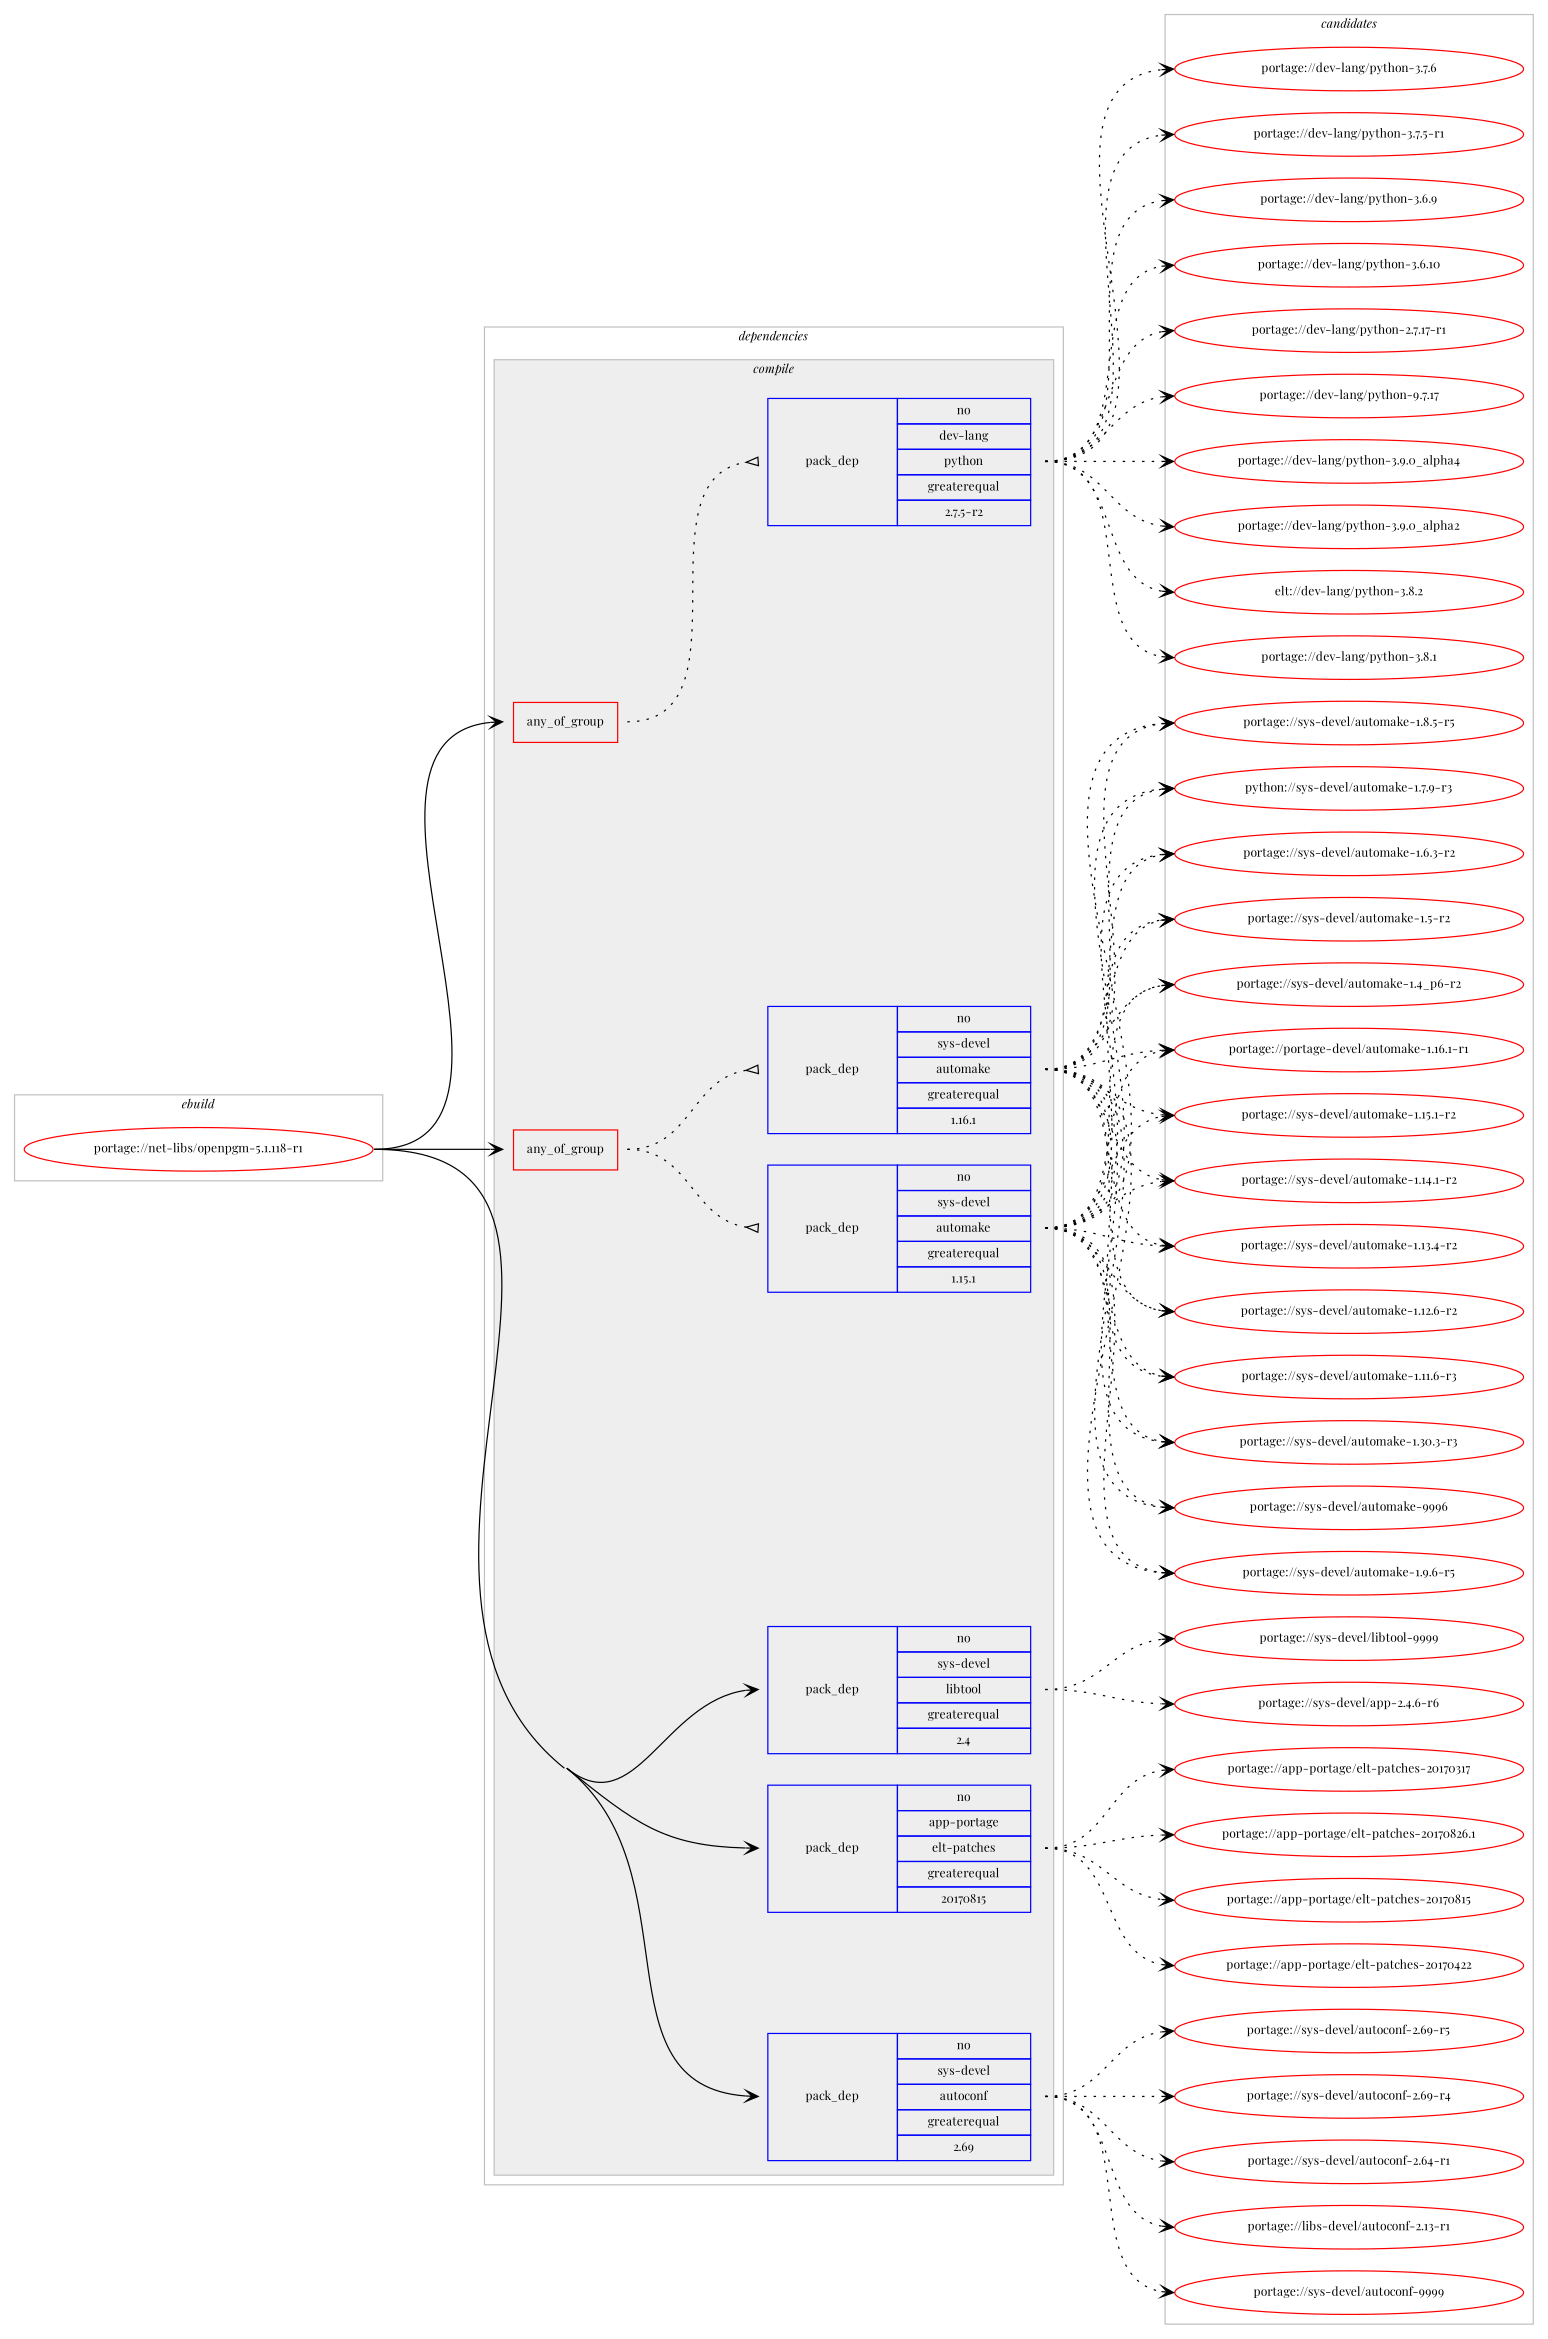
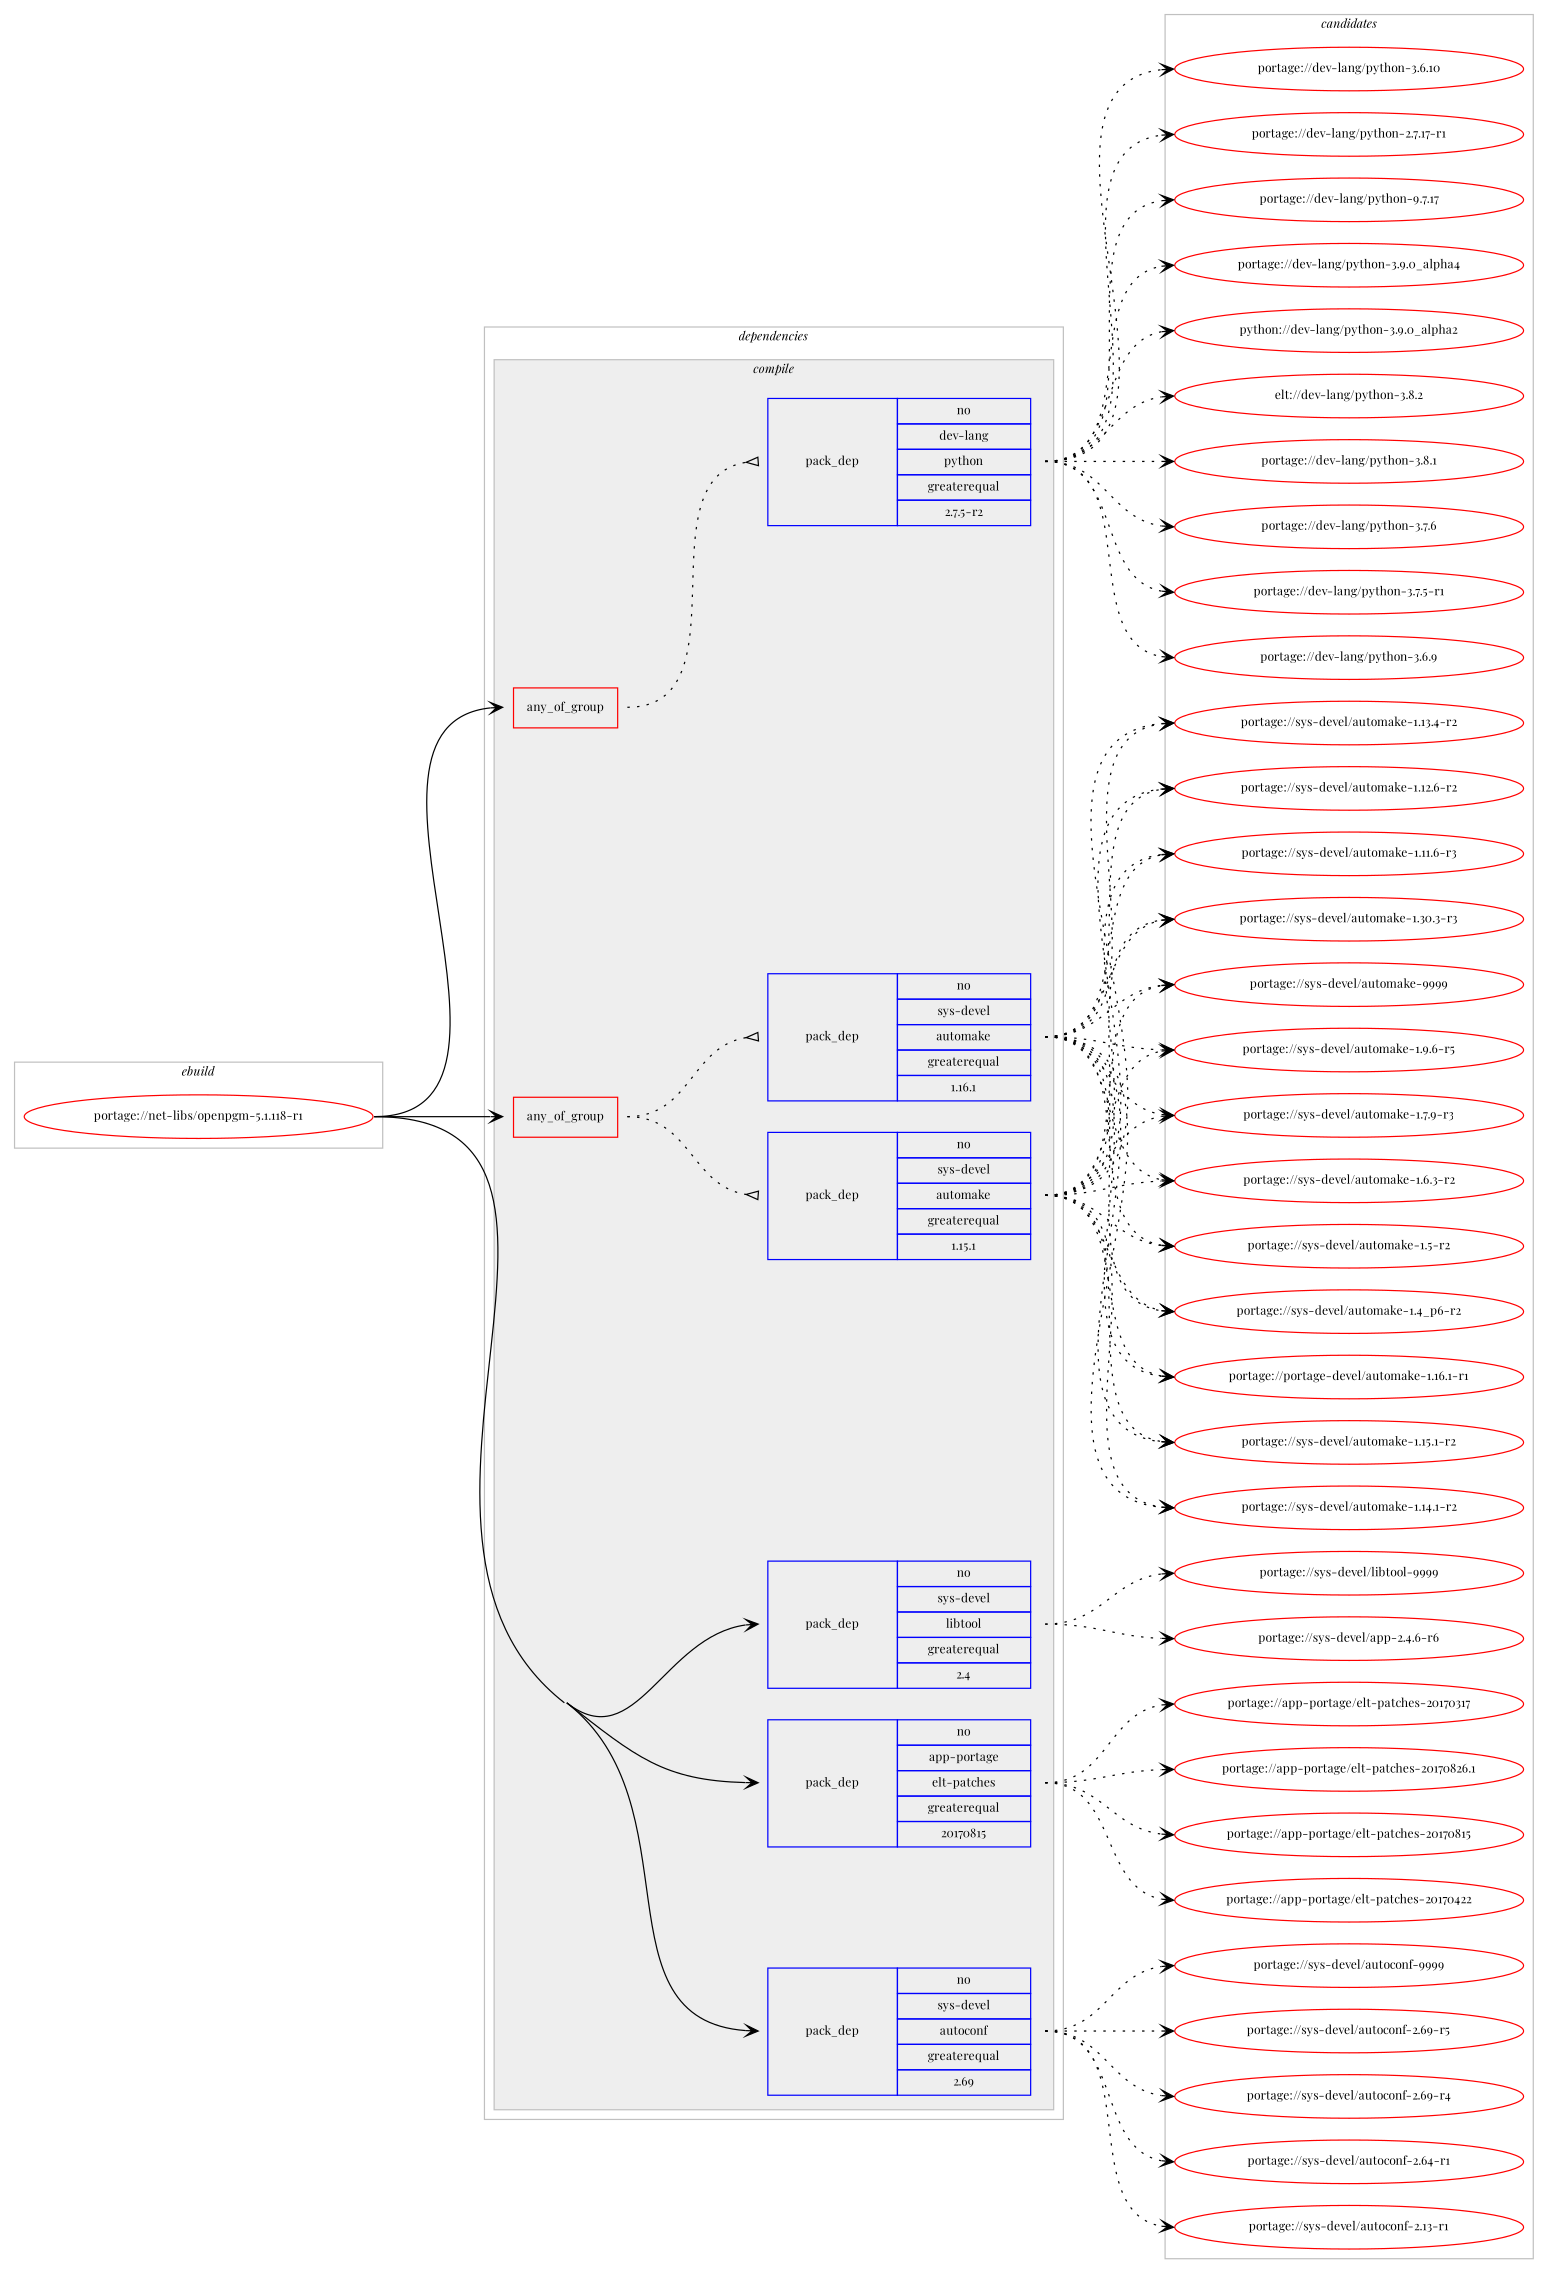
(1349, 527) -> (1349, 331)
(1349, 723) -> none
(1349, 788) -> (1349, 1115)
(1349, 1508) -> (1349, 985)
(1349, 2227) -> (1349, 2227)
